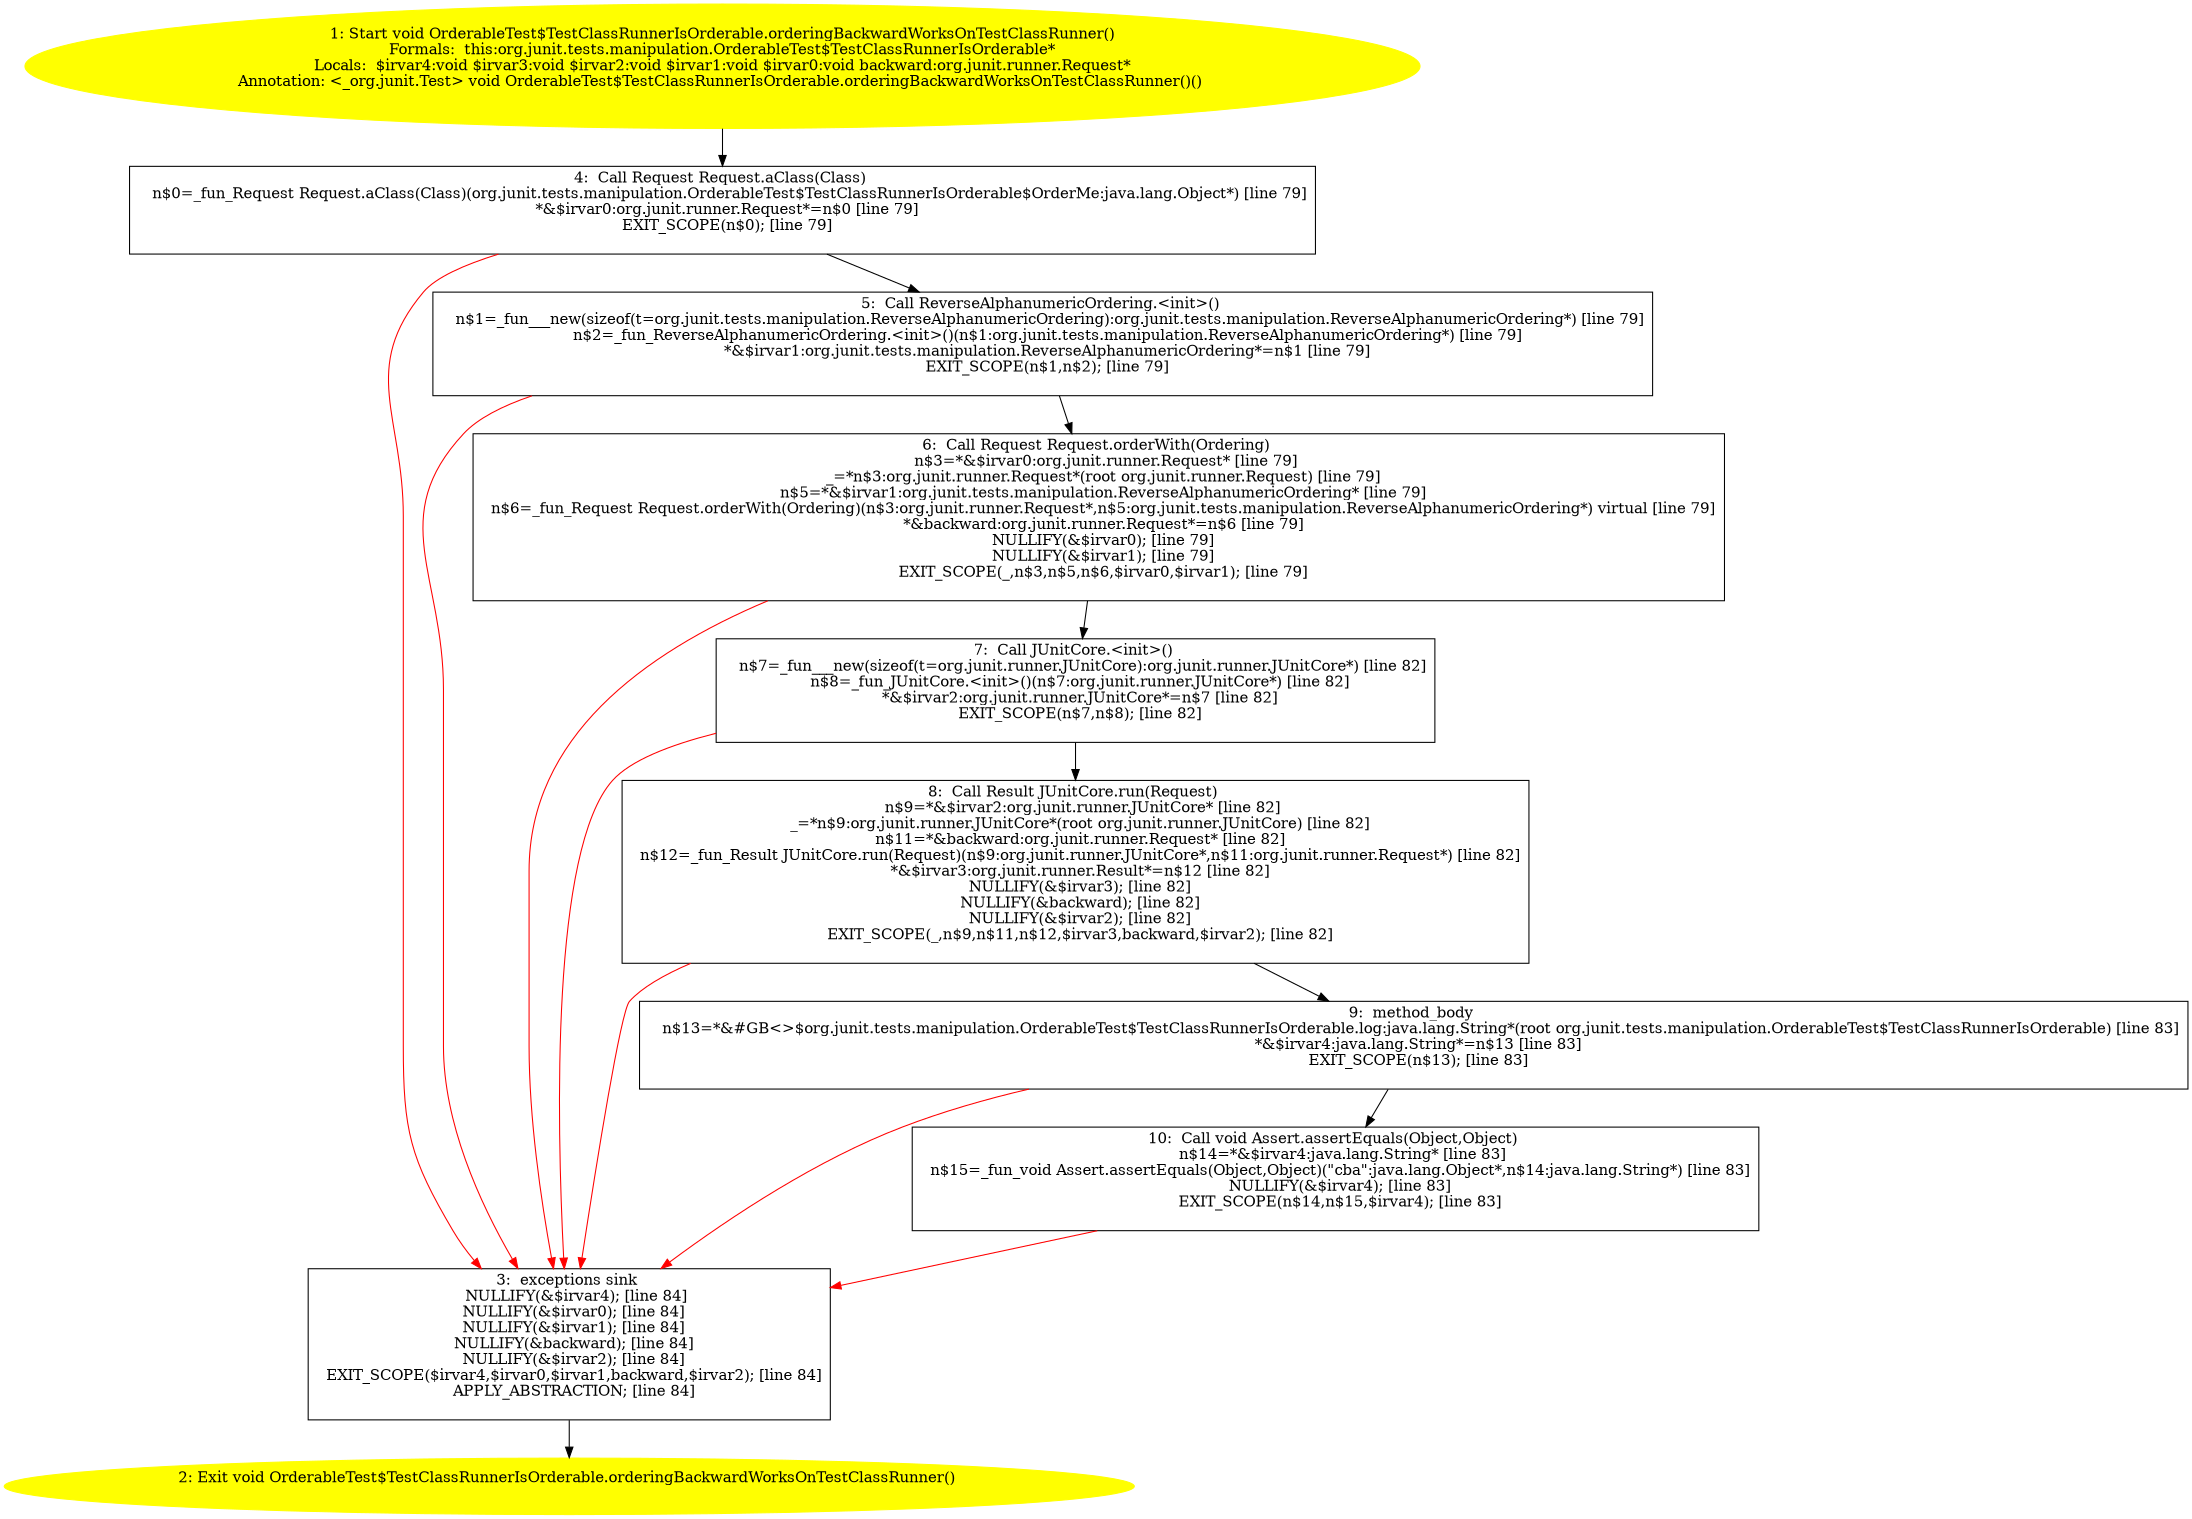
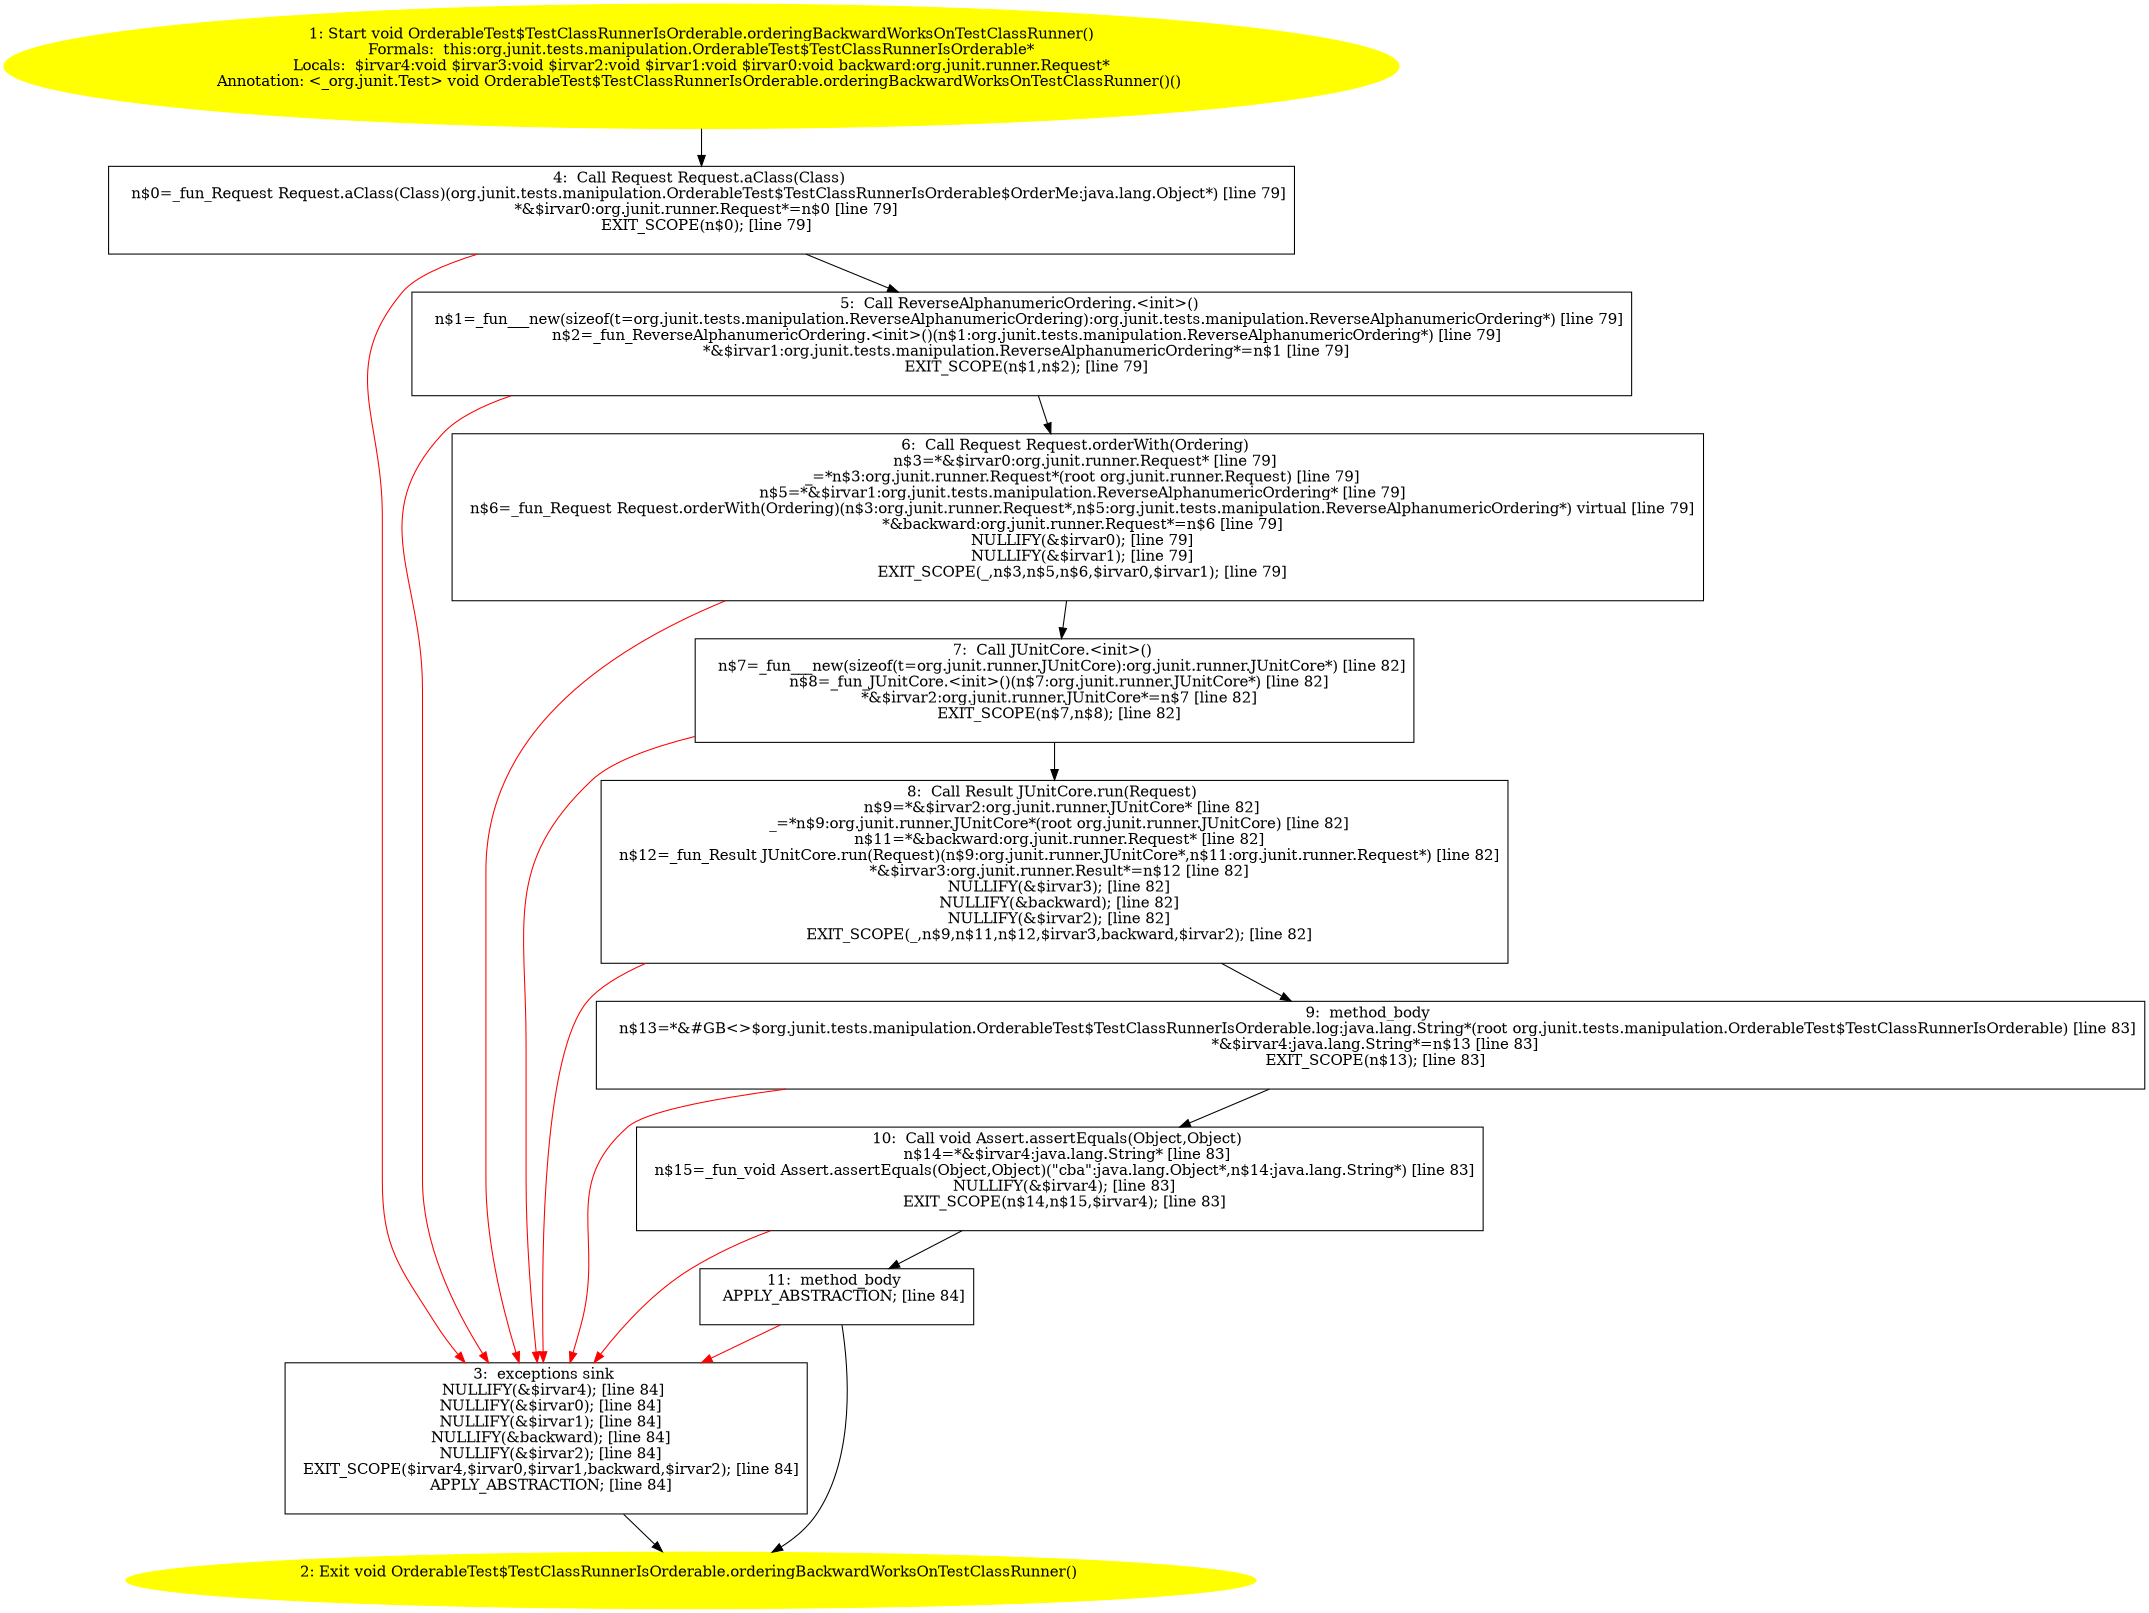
none -> (837, 1297)
